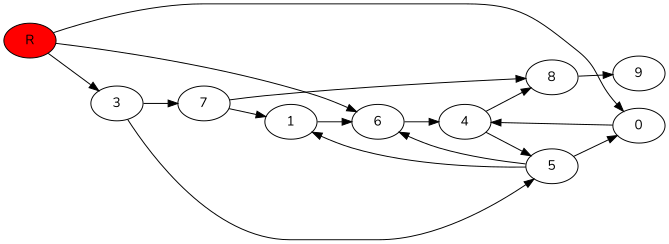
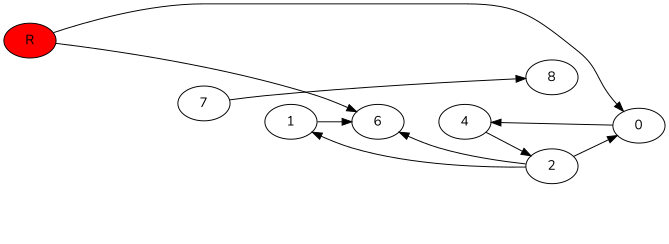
(639, 73) -> none
(504, 102) -> none
(117, 103) -> none
(243, 112) -> none
(417, 122) -> none
(552, 166) -> (552, 166)
